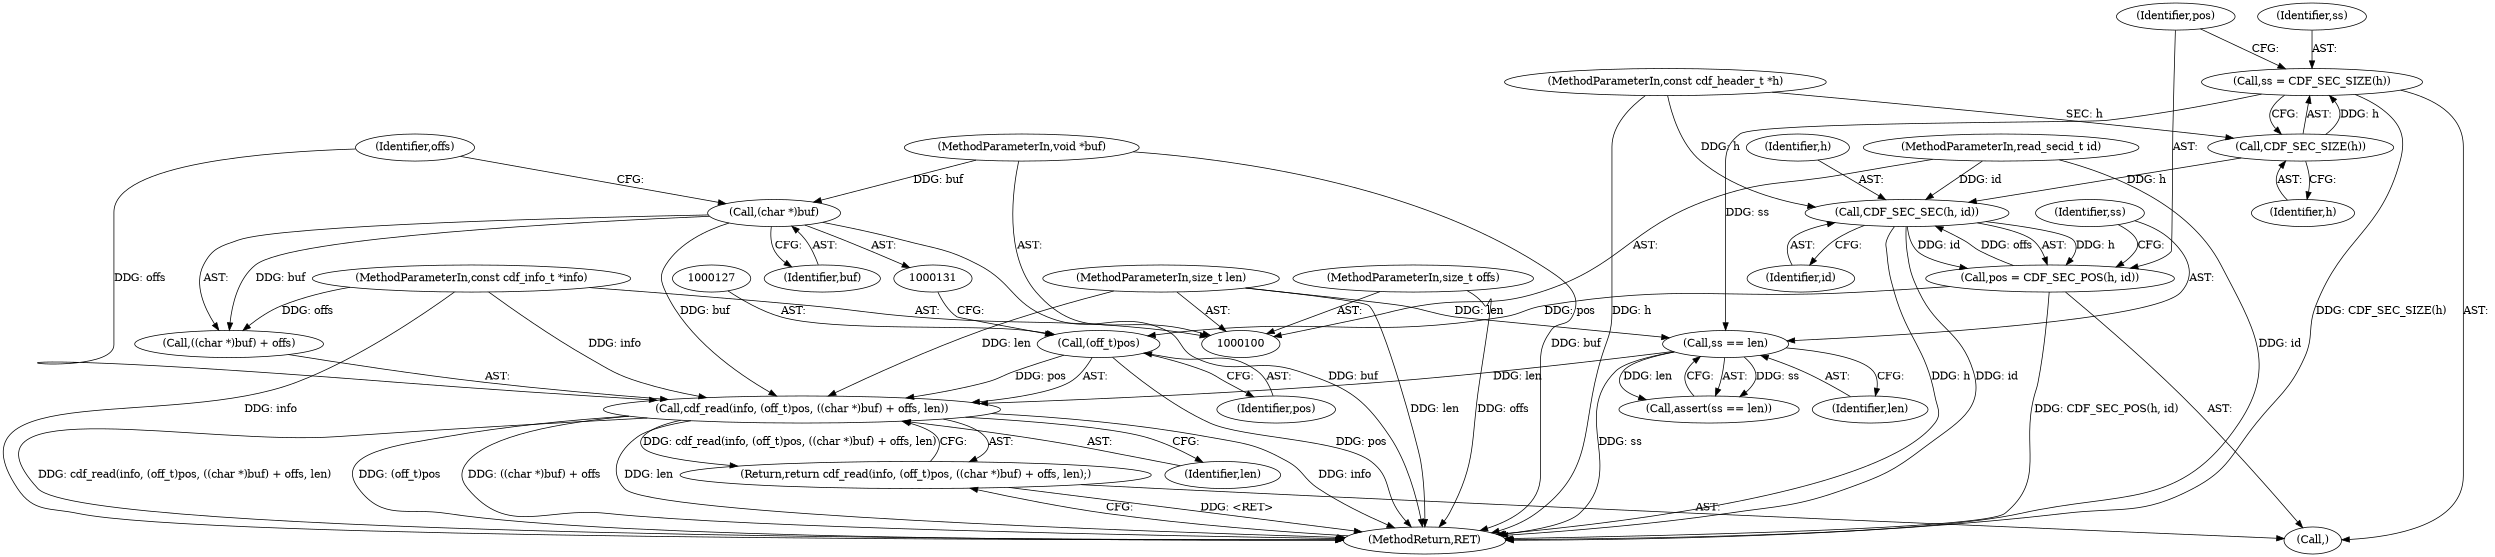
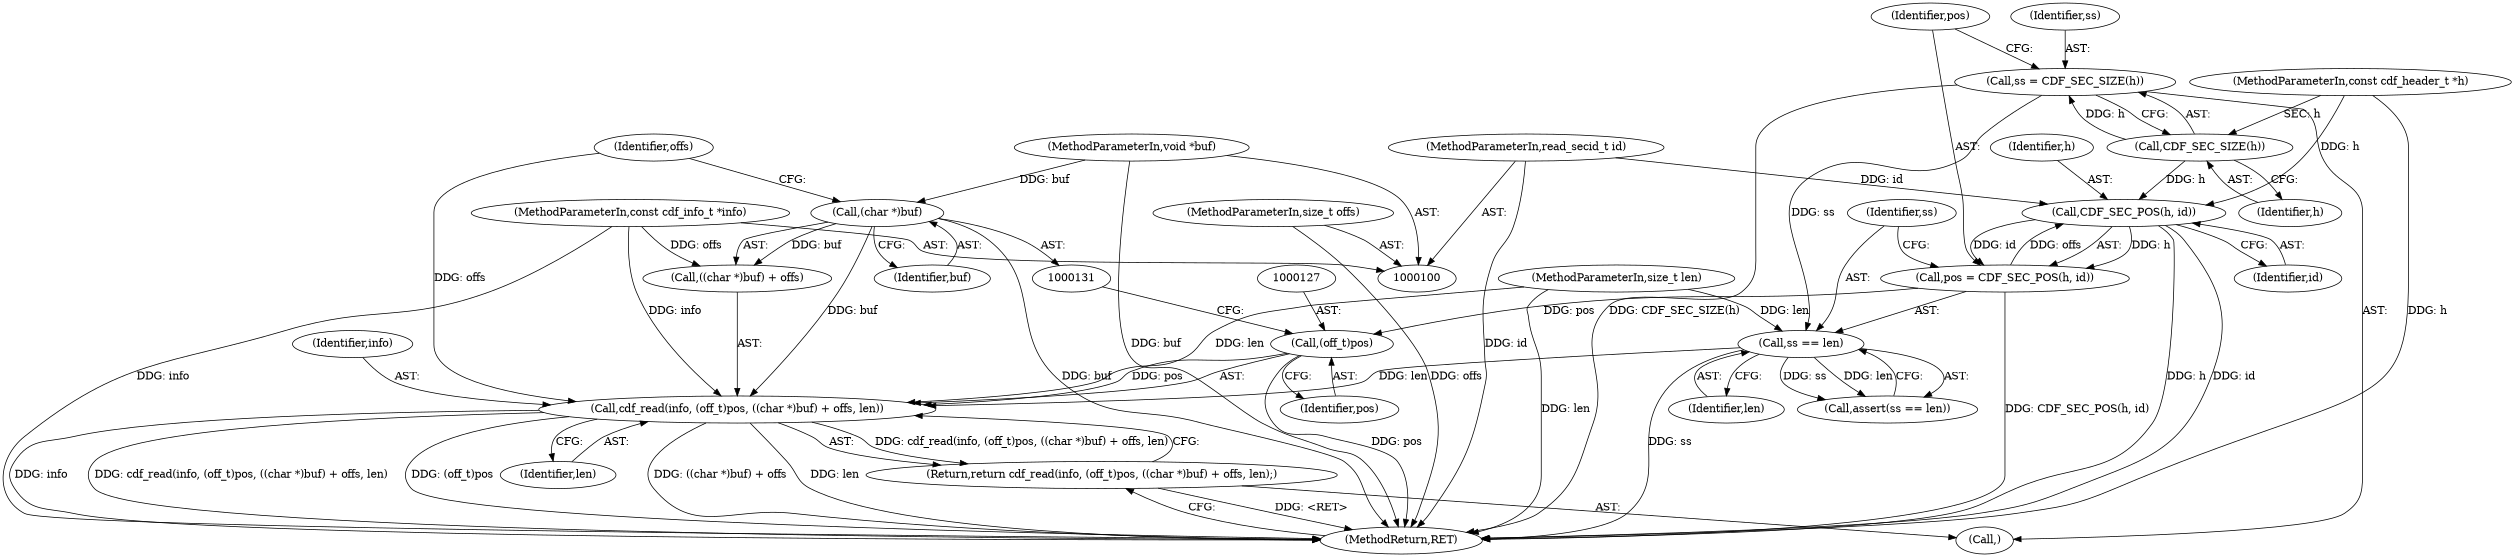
(1907, 213) -> (2124, 213)
(1199, 309) -> none
none -> (353, 344)
(2187, 401) -> (1904, 311)
